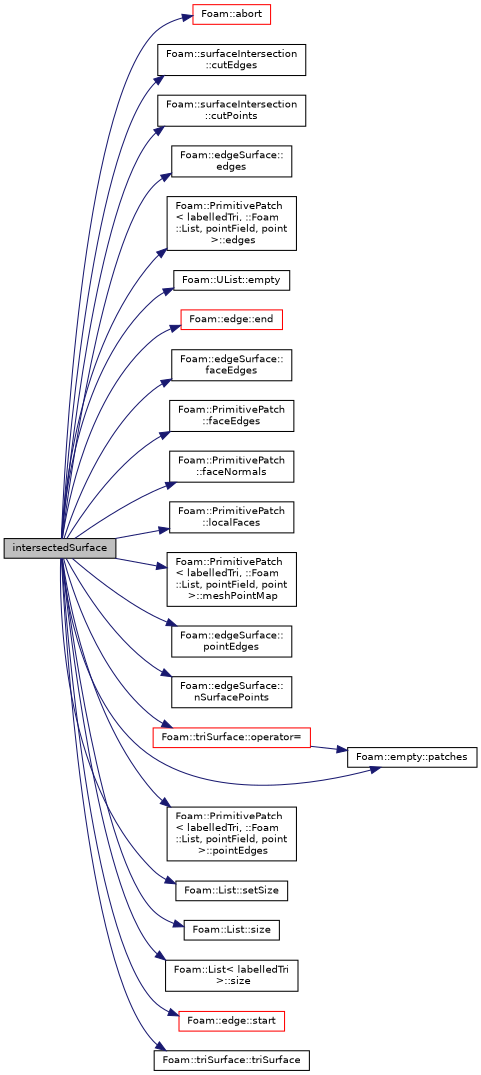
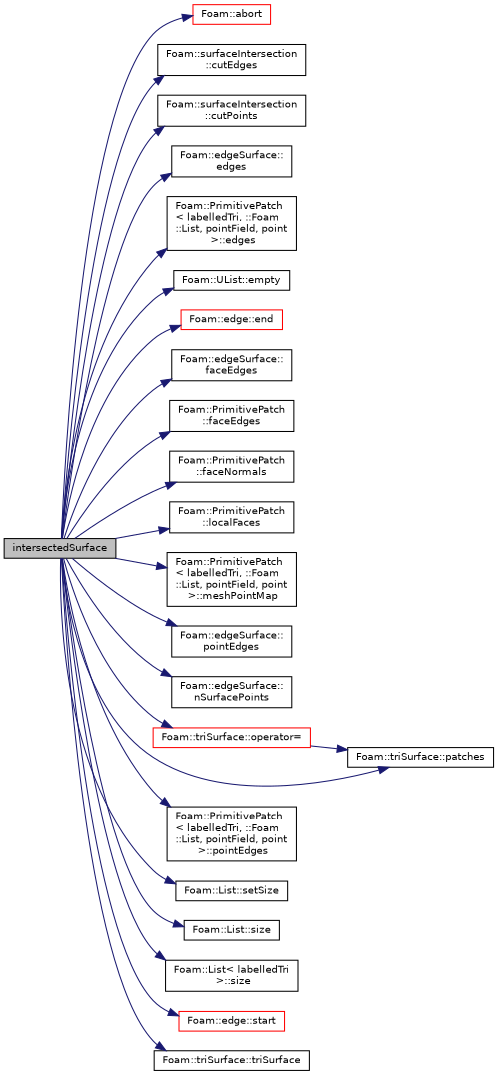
(412, 757) -> (421, 757)
